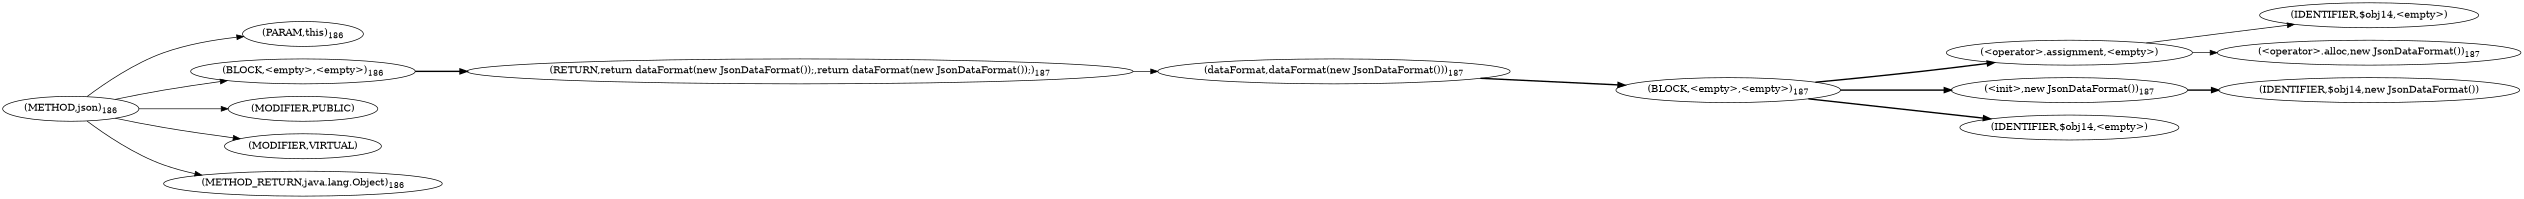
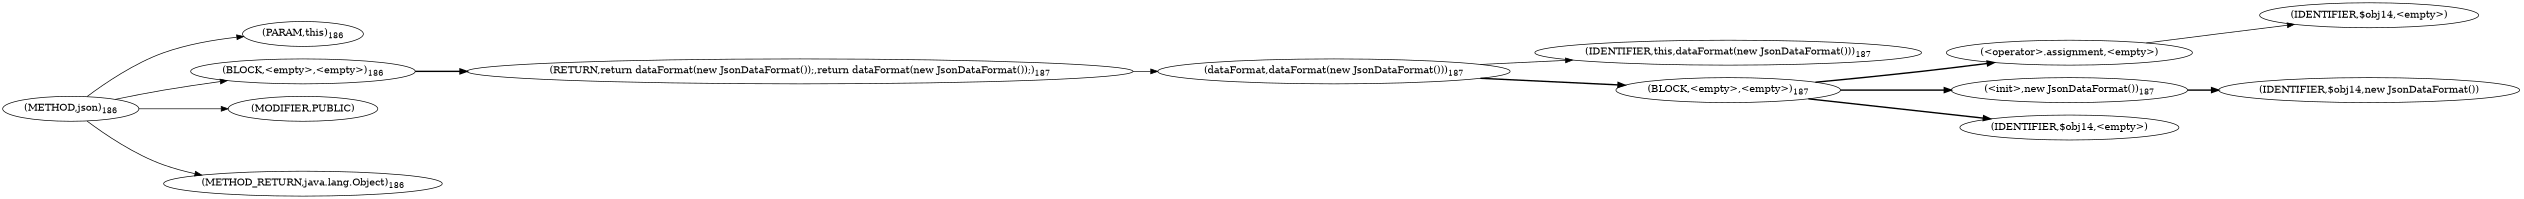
none -> (1728, 53)
(2369, 53) -> none
(303, 146) -> none
